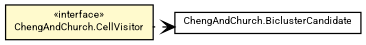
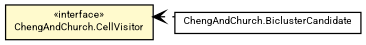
(158, 27) -> (170, 17)
